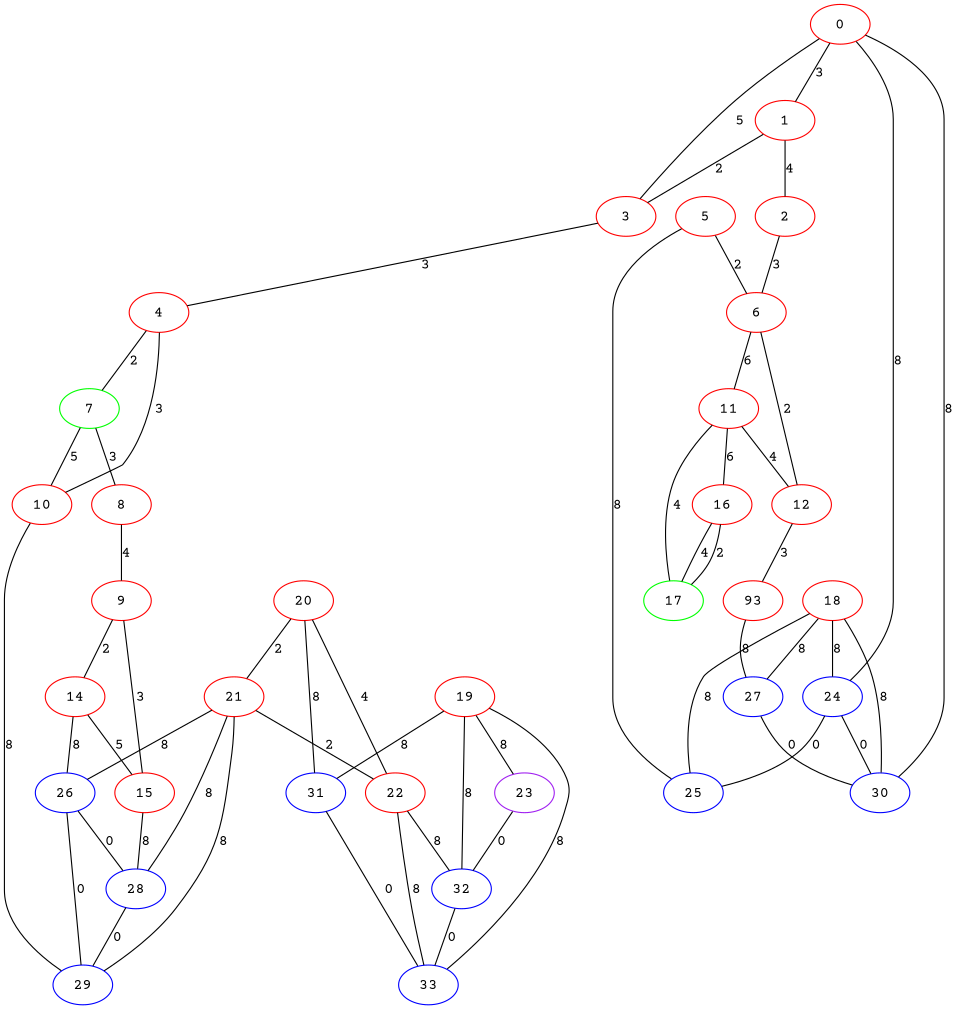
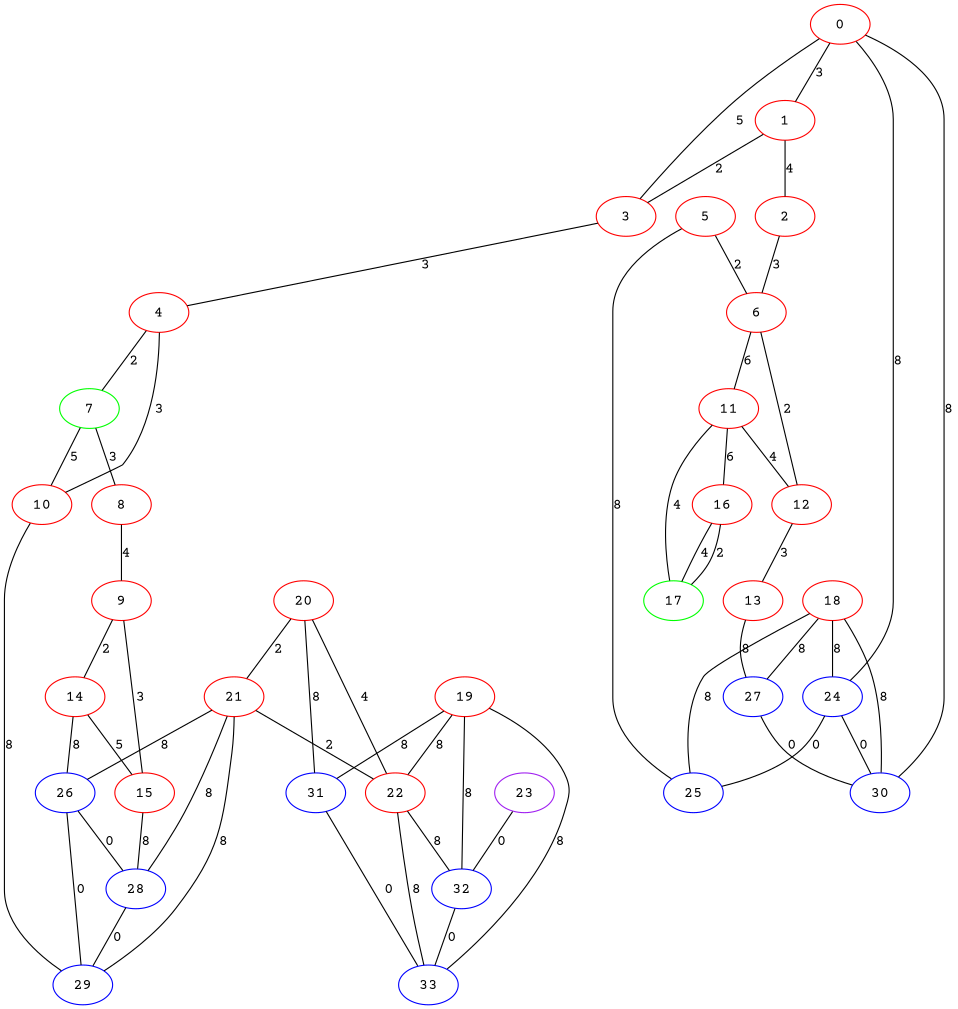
(753, 601) -> (753, 601)
(495, 745) -> (430, 745)
